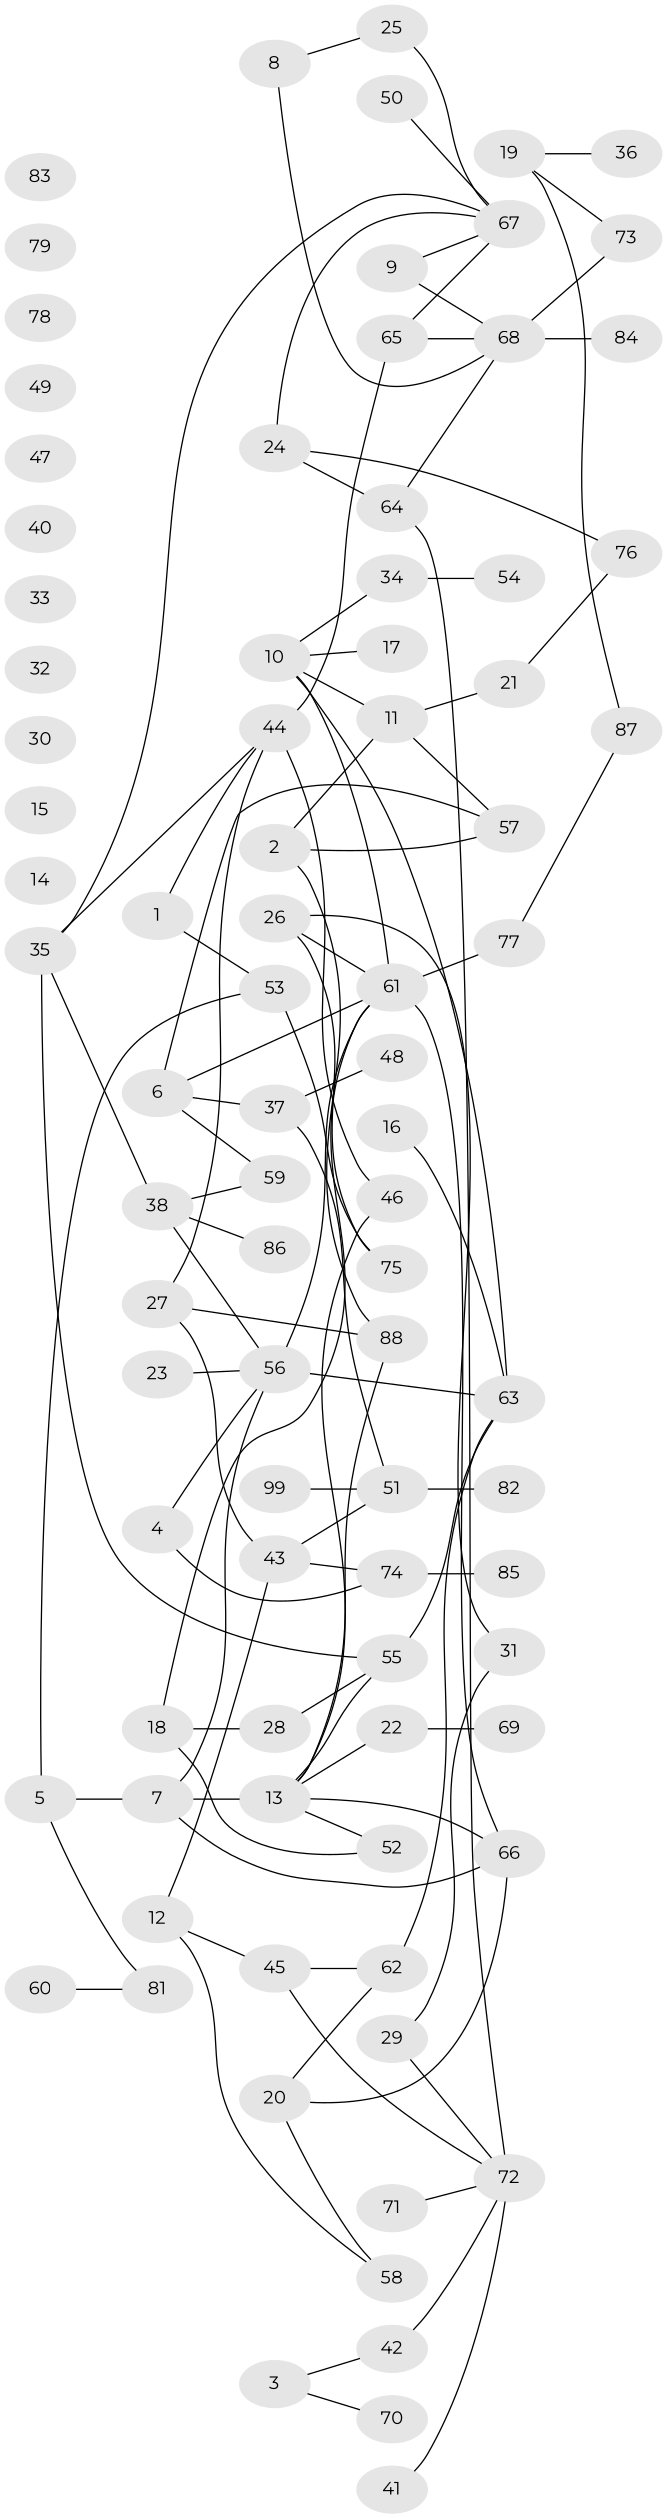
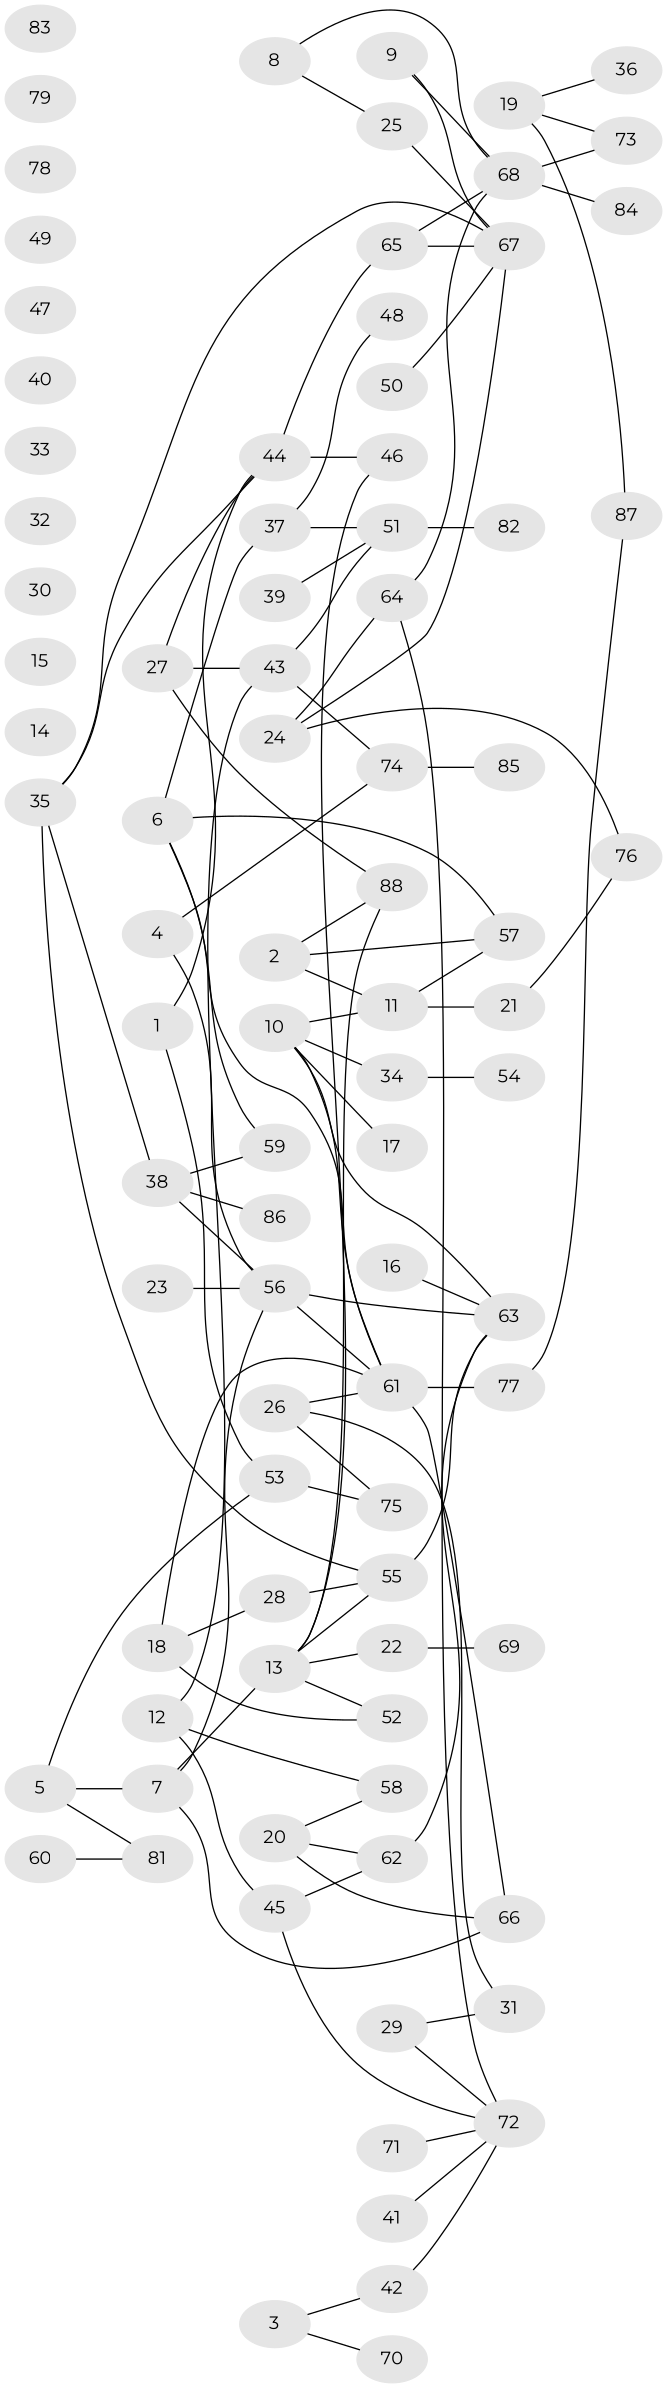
(275, 1489) -> (275, 598)
(400, 1807) -> none
